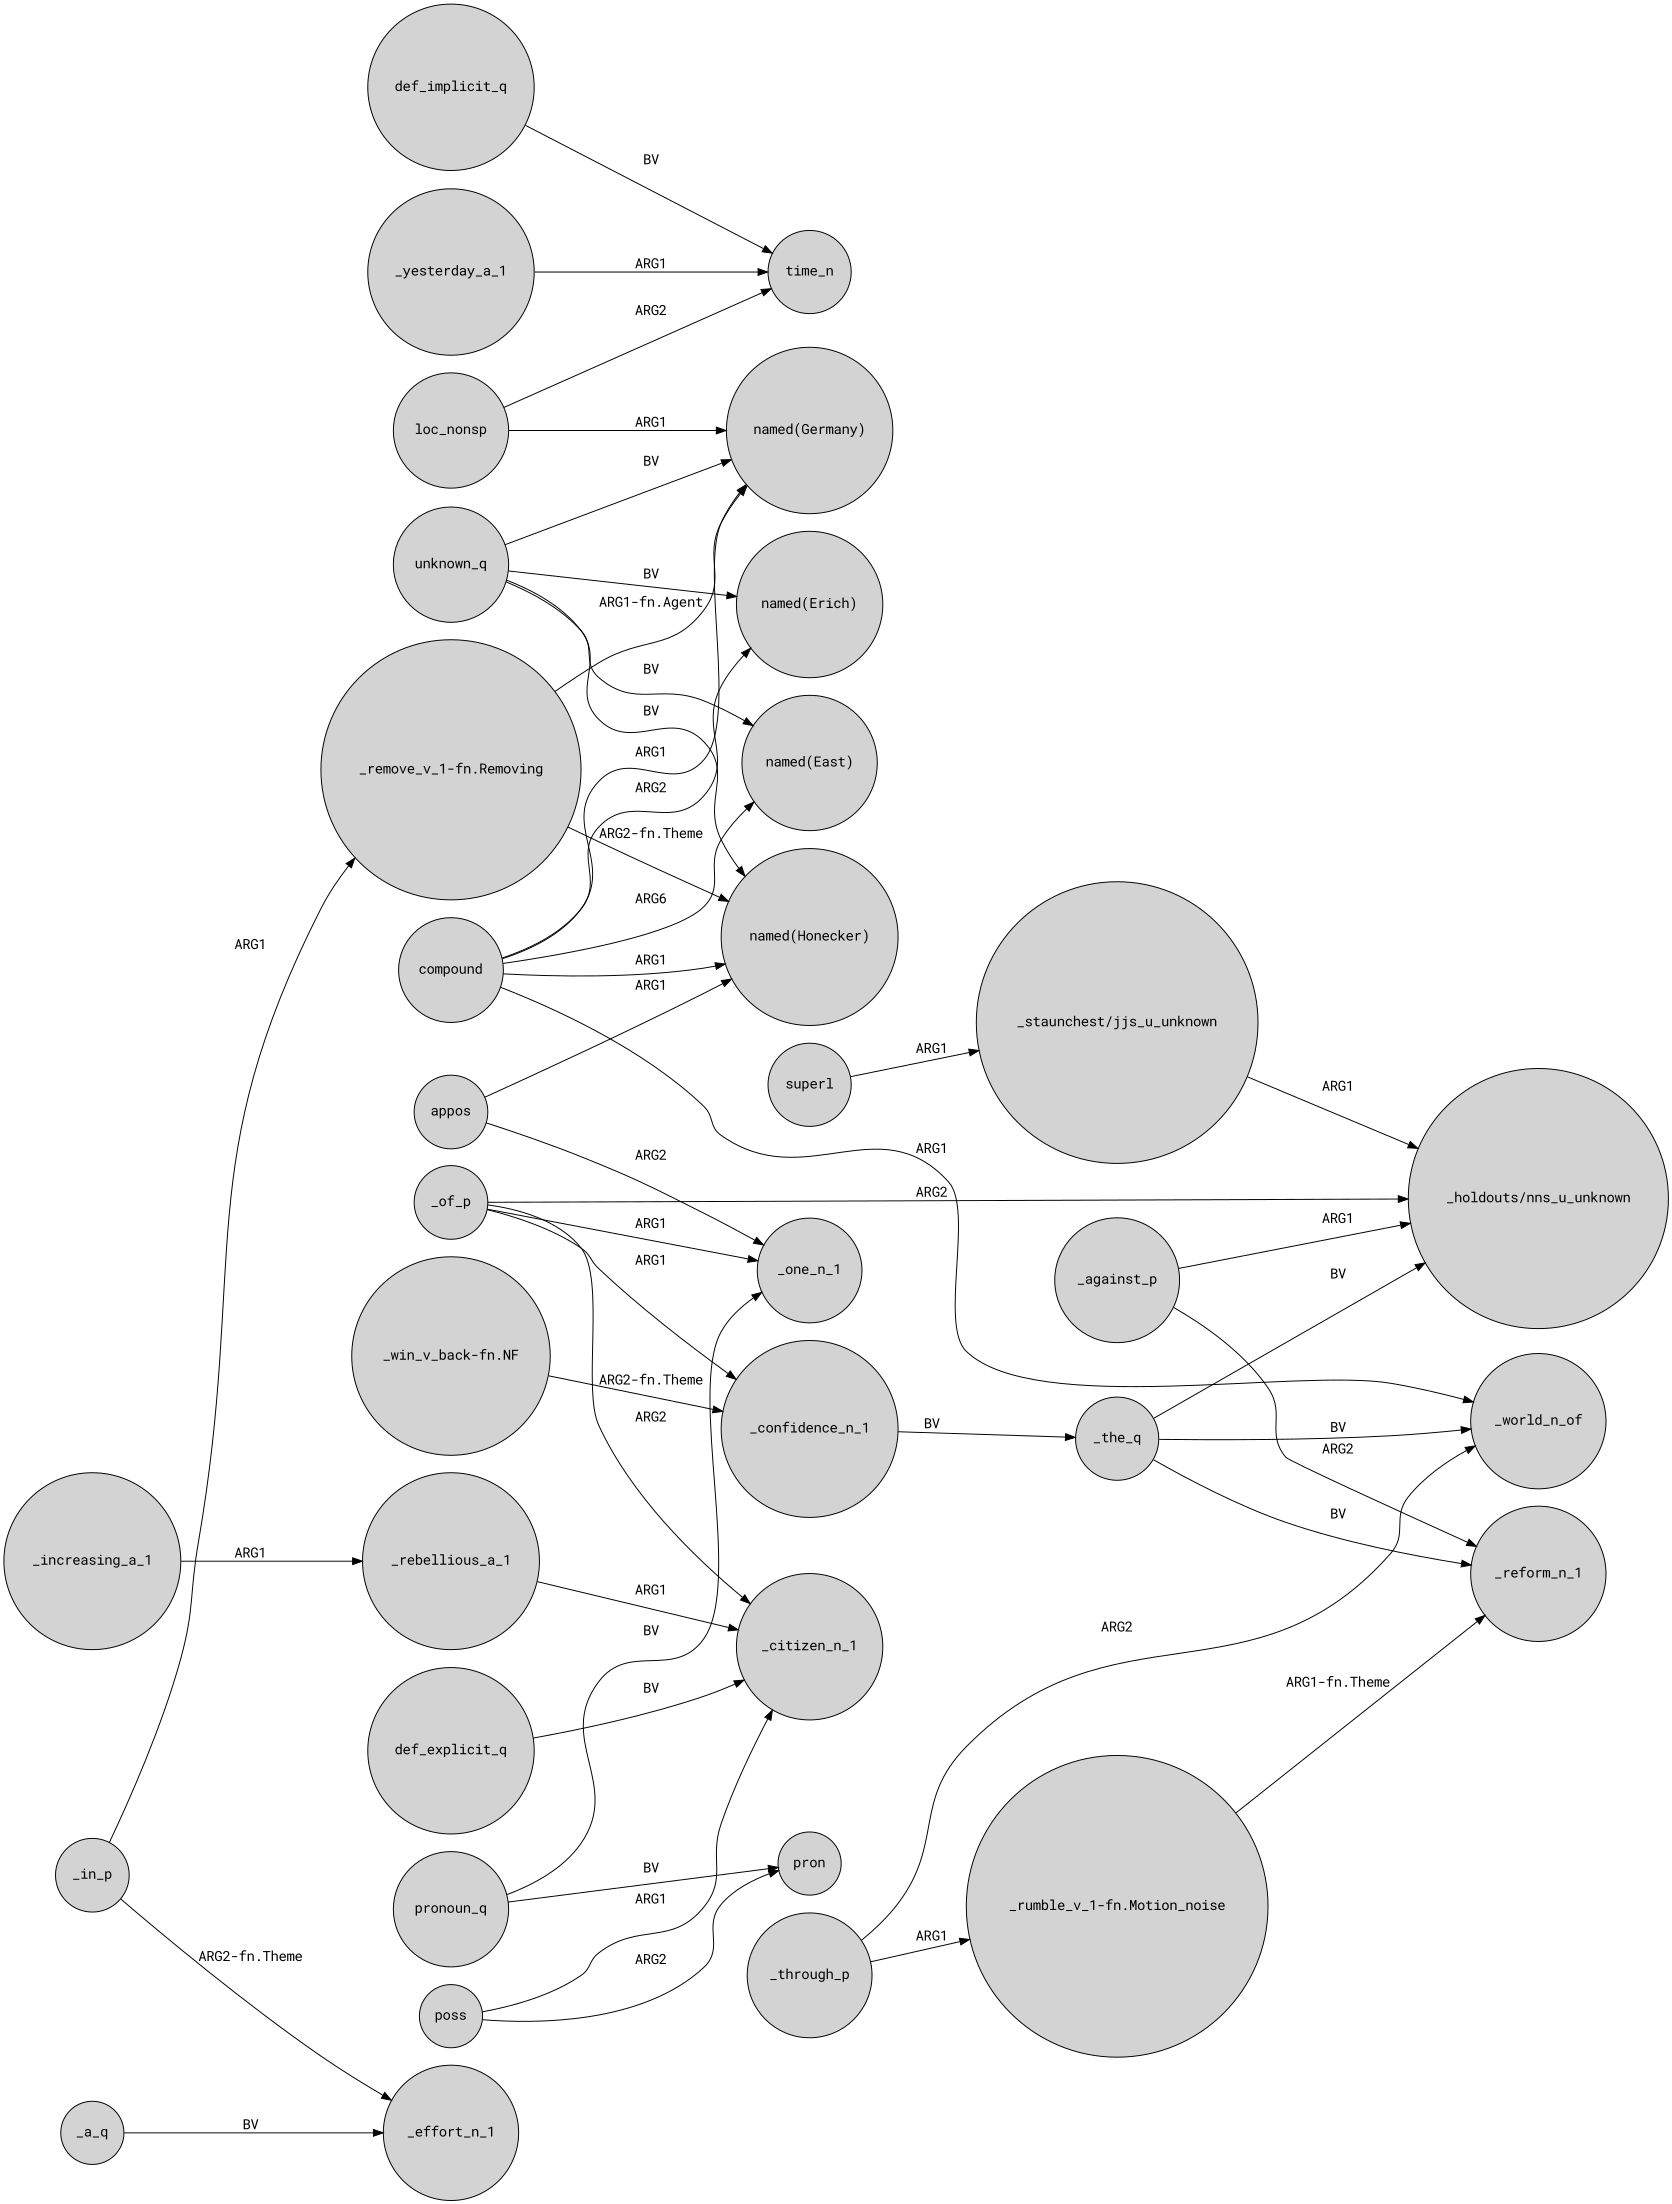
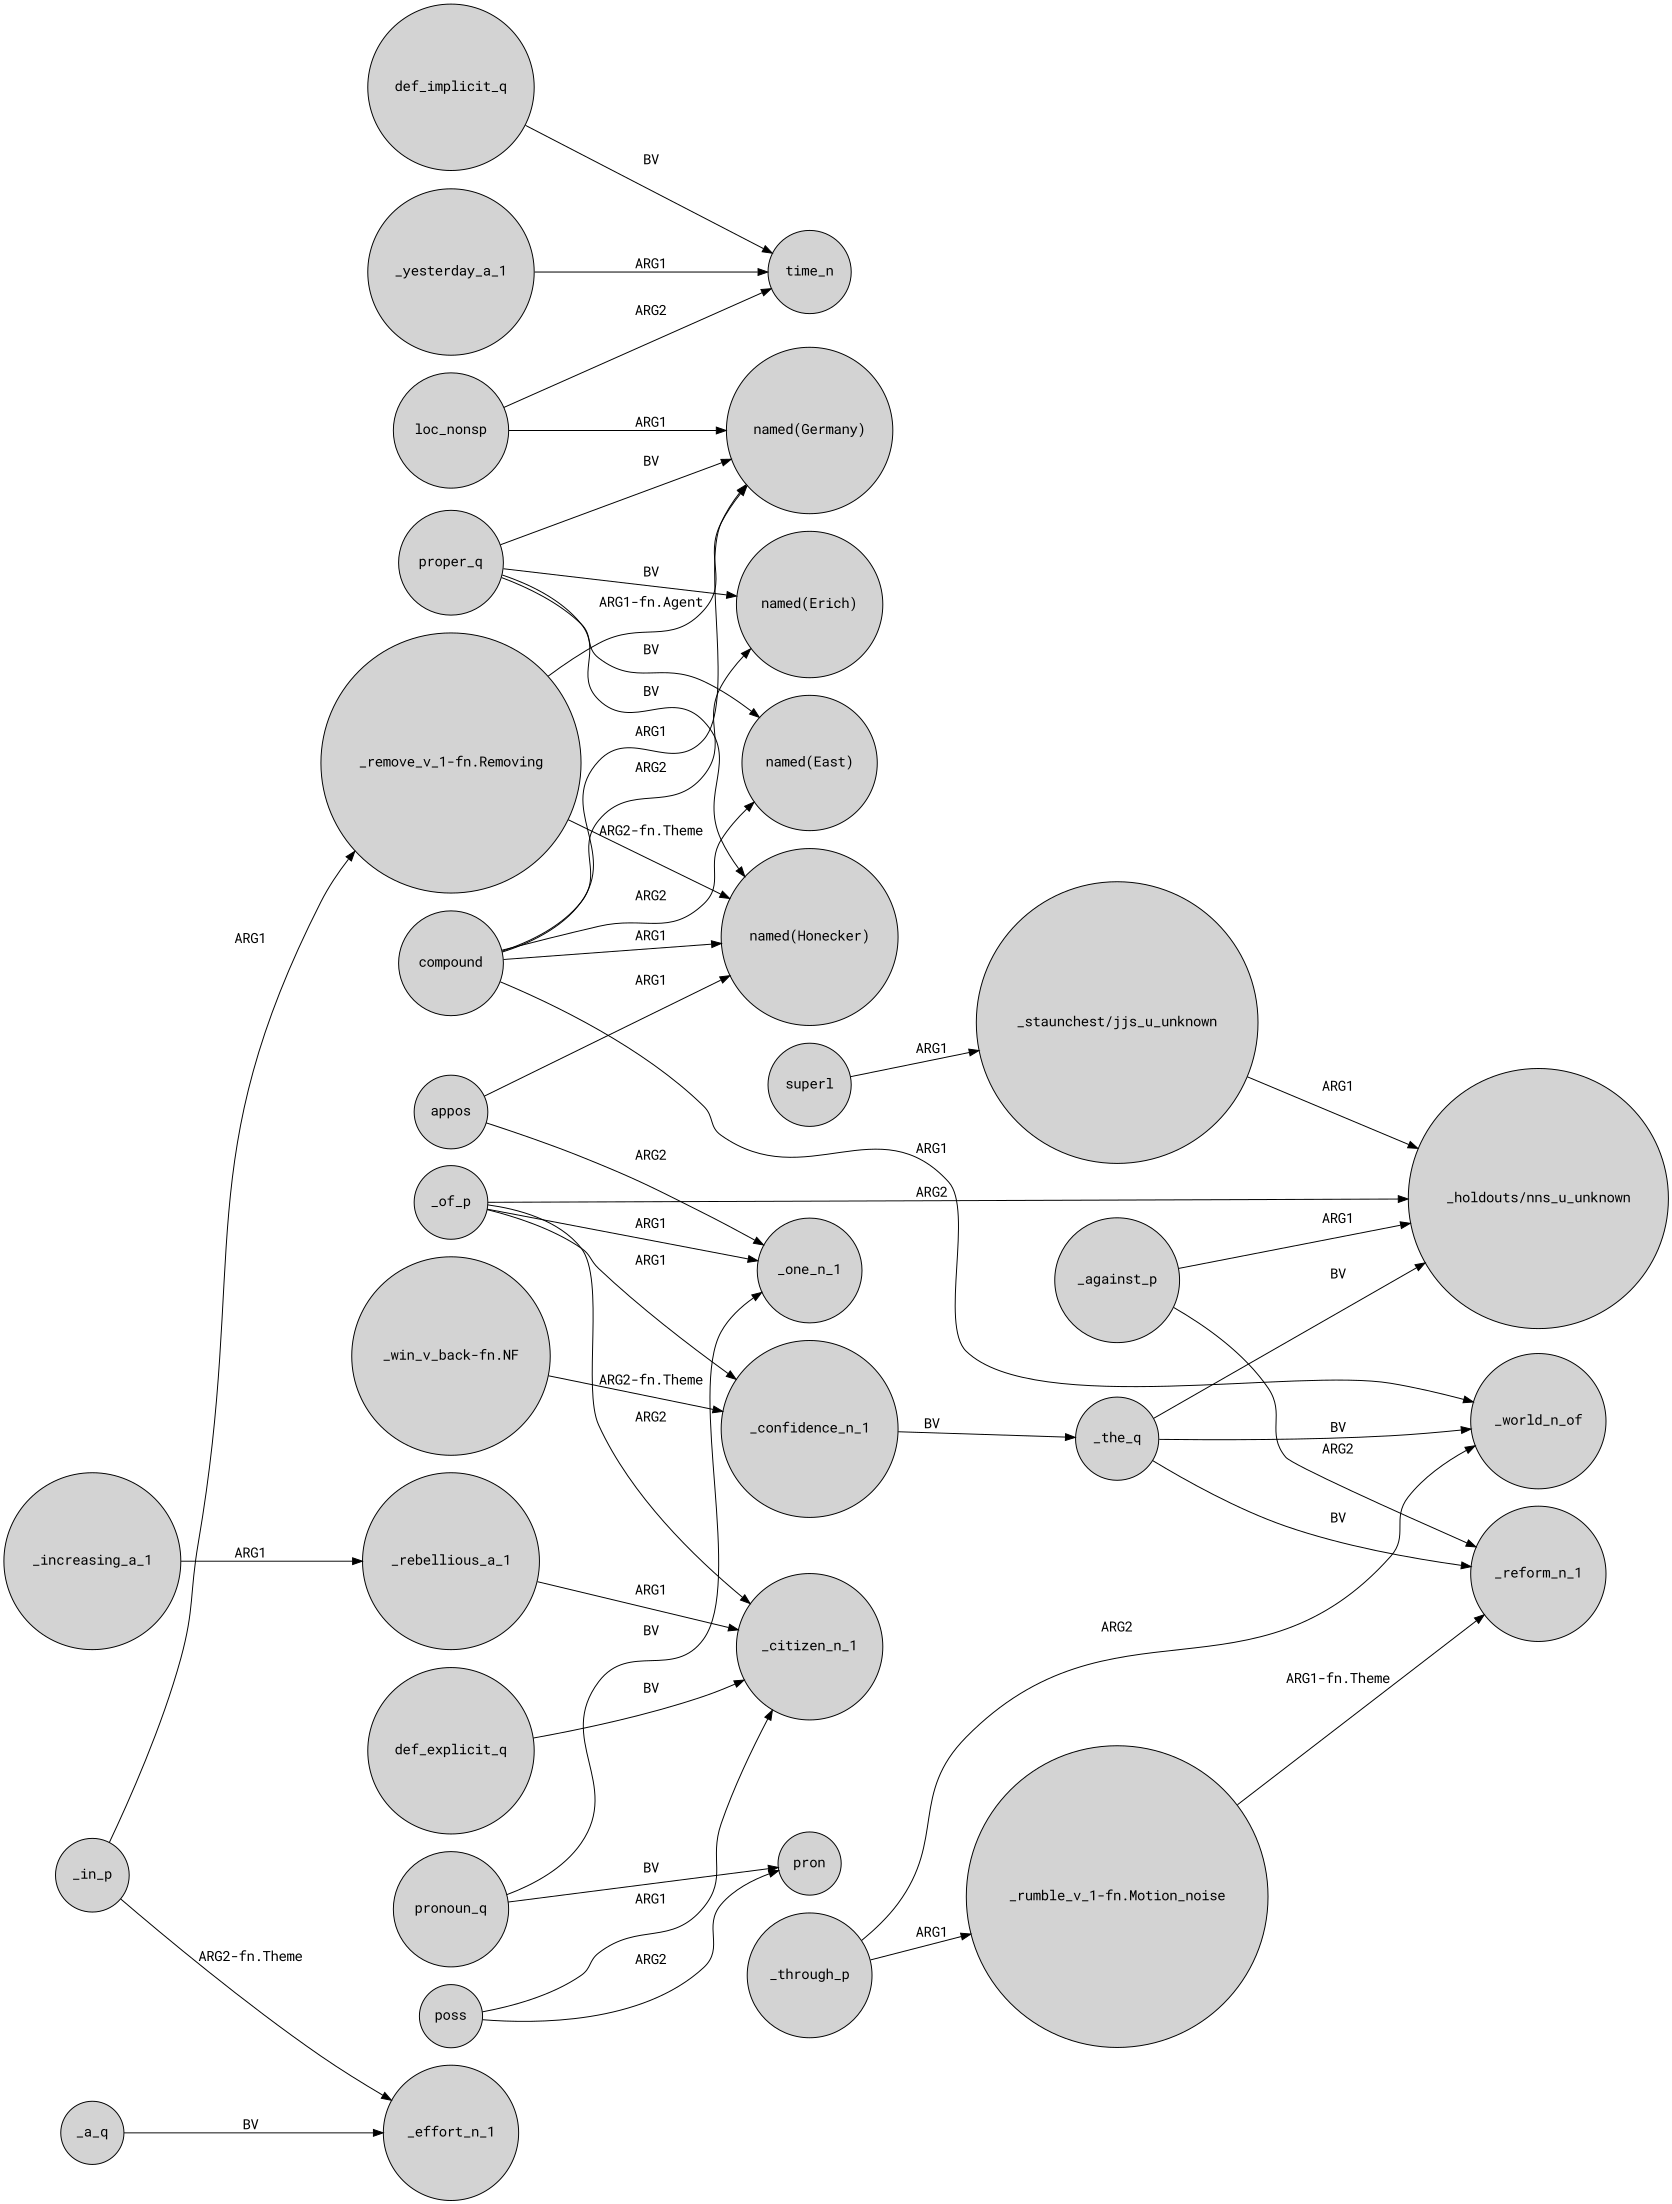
(451, 565) -> (451, 563)
(651, 900) -> (651, 897)
